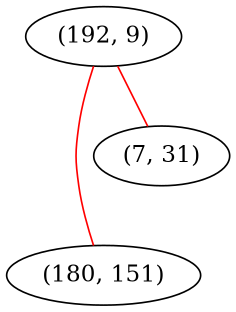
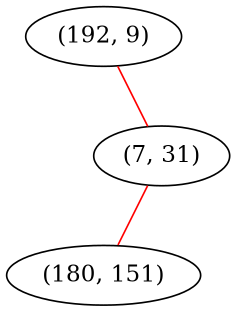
(76, 156) -> (133, 215)
